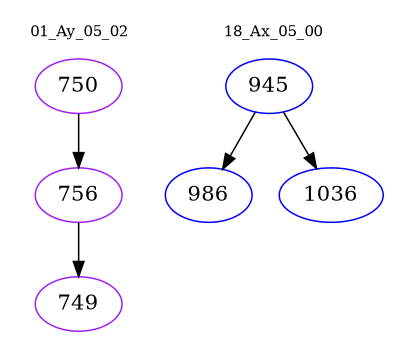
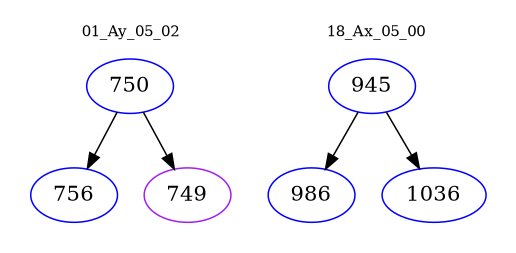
(79, 86) -> (130, 86)
(79, 195) -> (74, 195)
(79, 242) -> (155, 134)
